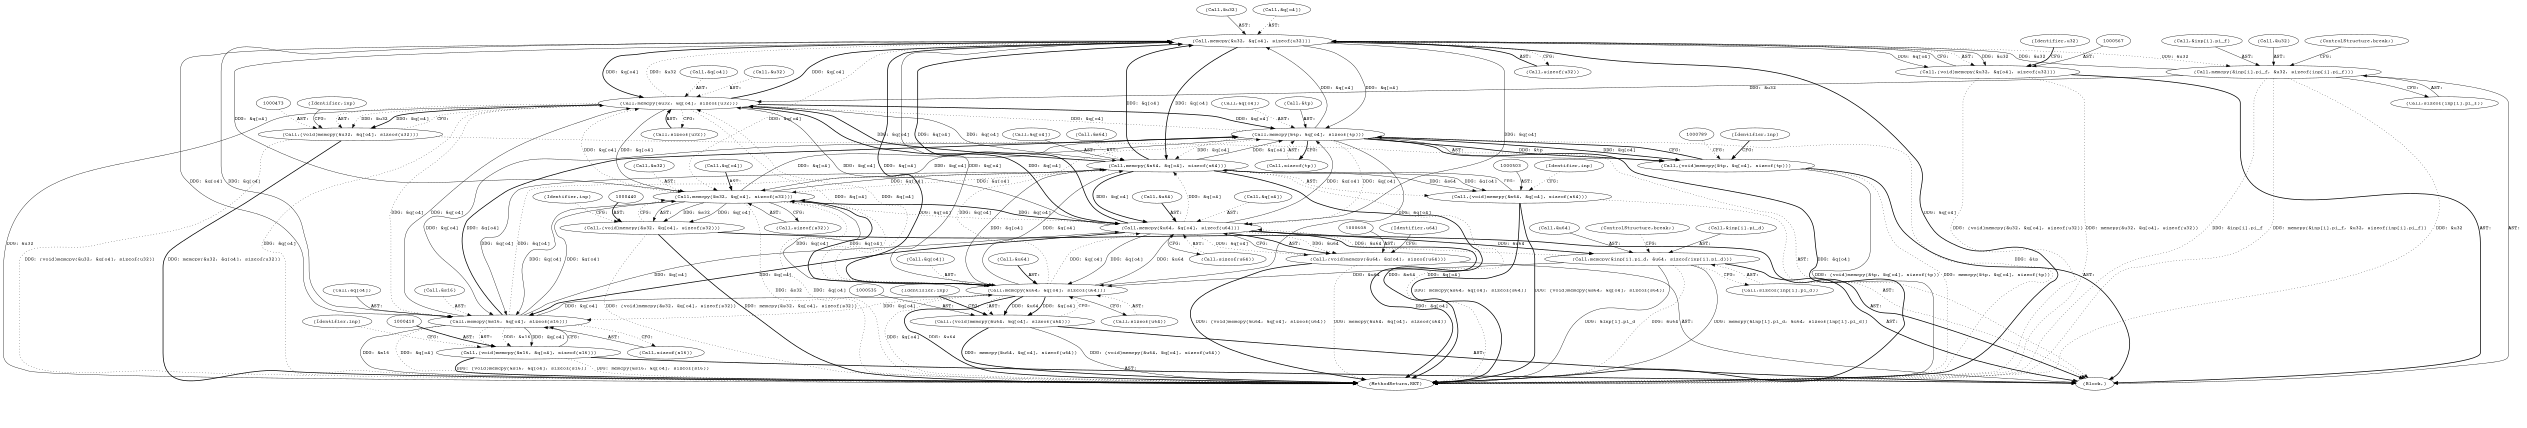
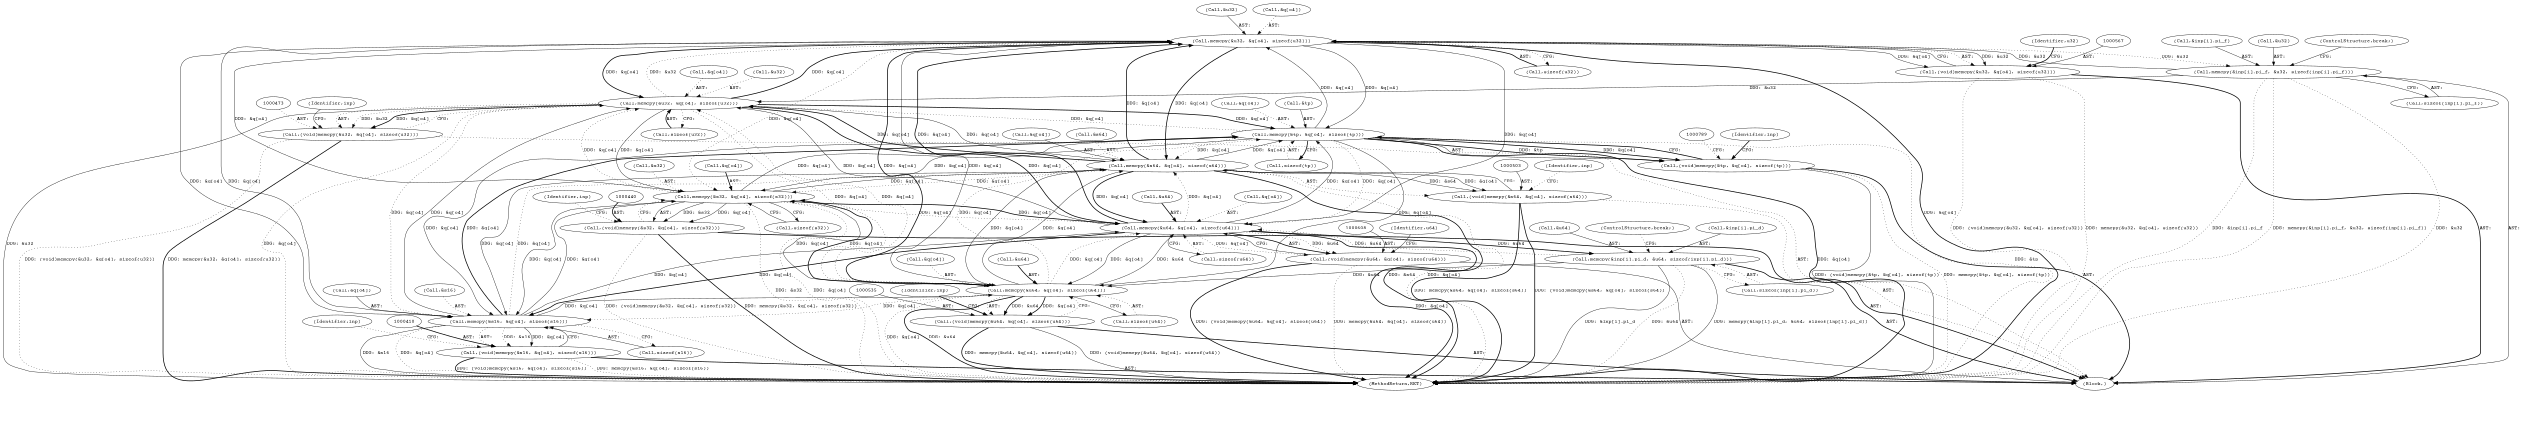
(777, 212) -> (777, 212)
